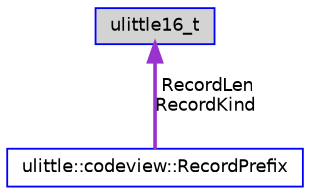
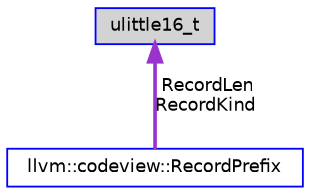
(155, 168) -> (155, 168)
